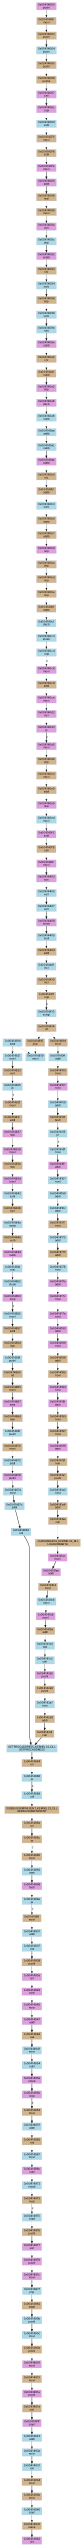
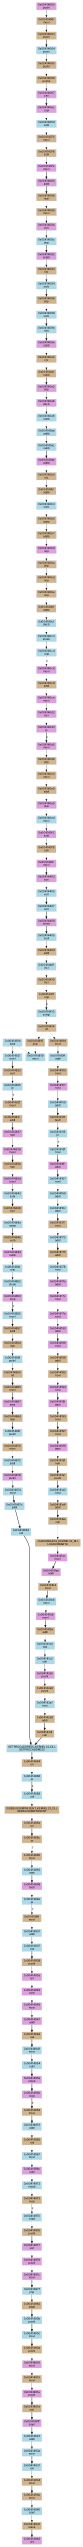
(13, 1366) -> (13, 1366)
